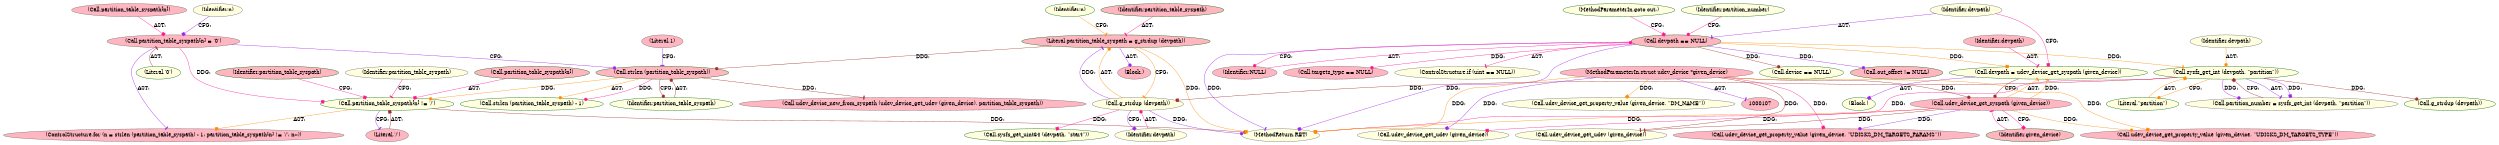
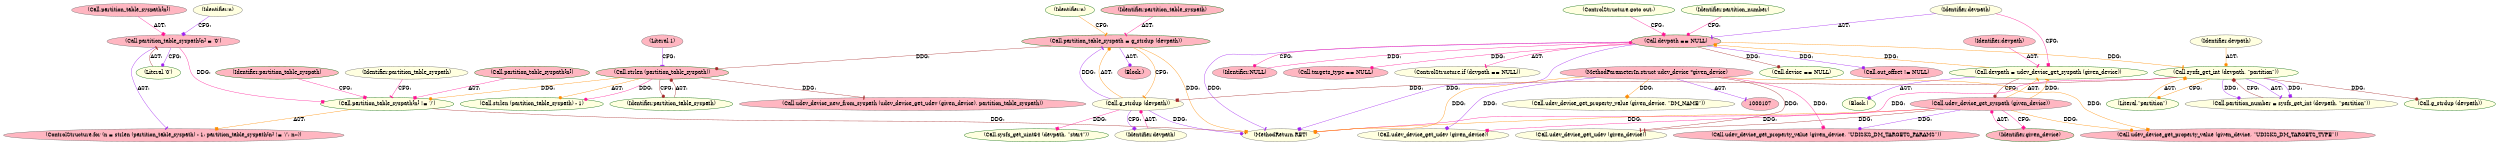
(1619, 10) -> (1619, 10)
(1116, 41) -> (1116, 41)
(1862, 51) -> (1853, 56)
(422, 55) -> (167, 56)
(1395, 57) -> (1395, 57)
(1467, 73) -> (1467, 73)
(1897, 73) -> (1897, 73)
(1883, 82) -> none
(838, 121) -> (838, 121)
(1998, 123) -> (1998, 123)
(387, 135) -> none
